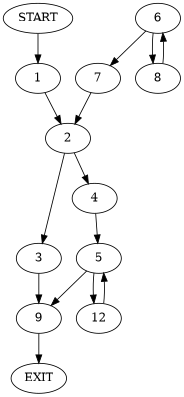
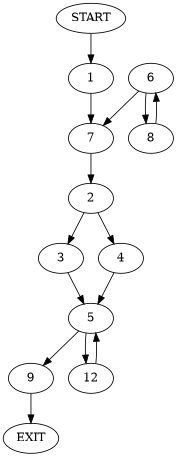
(51, 105) -> (91, 104)
(39, 284) -> (74, 285)
